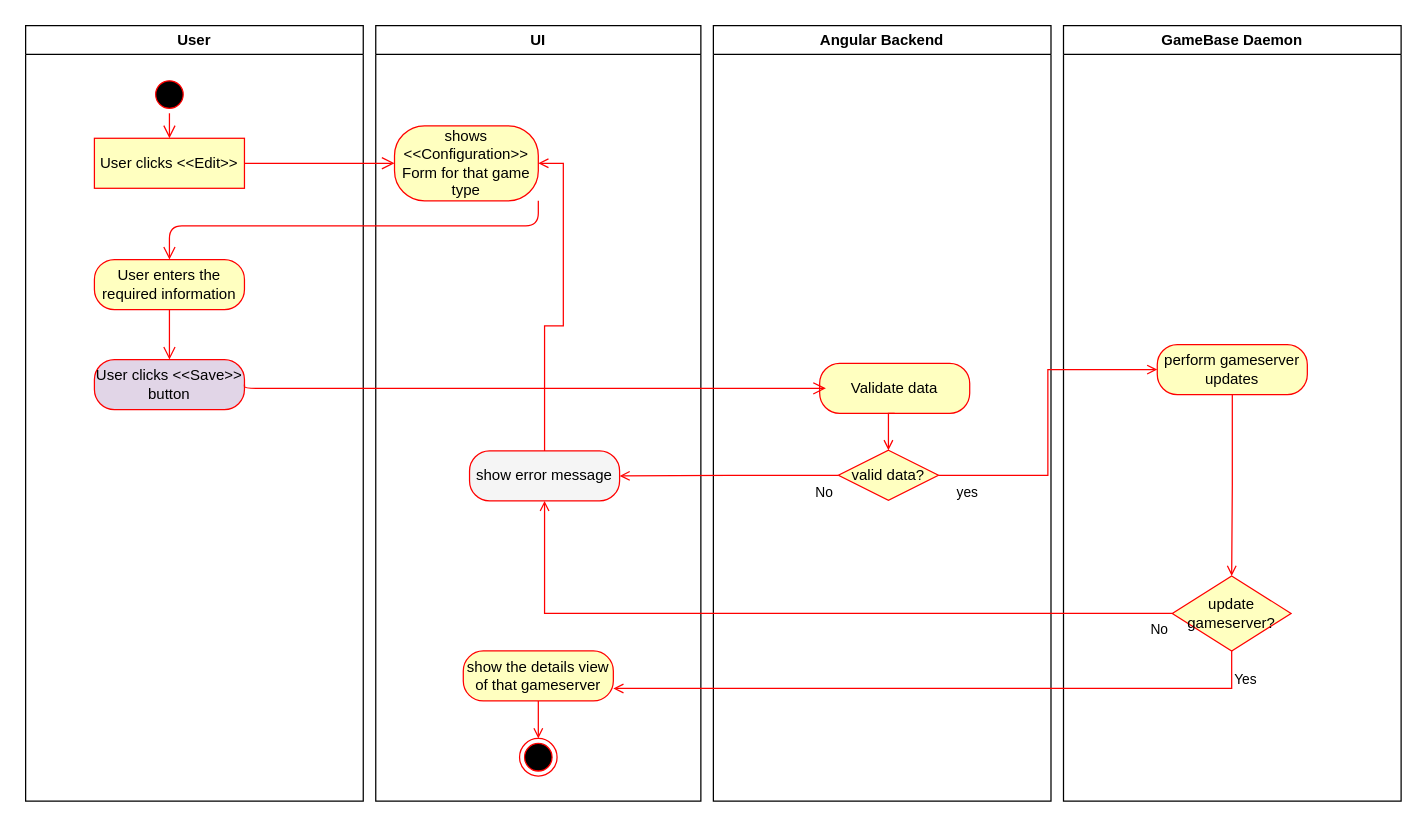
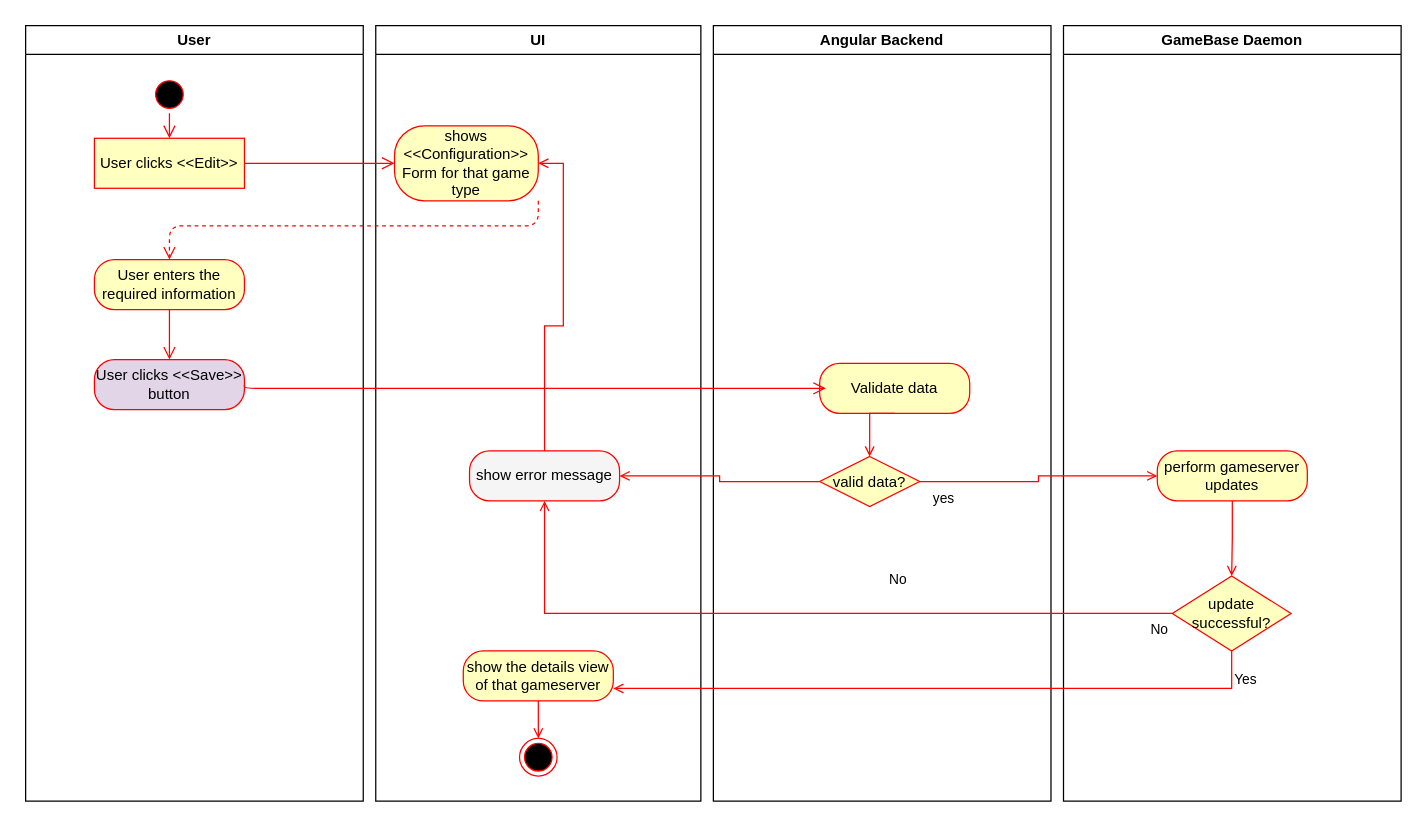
(351, 226) -> (351, 226)
(1232, 369) -> (1232, 476)
(888, 475) -> (869, 481)
(1231, 613) -> (1231, 613)
